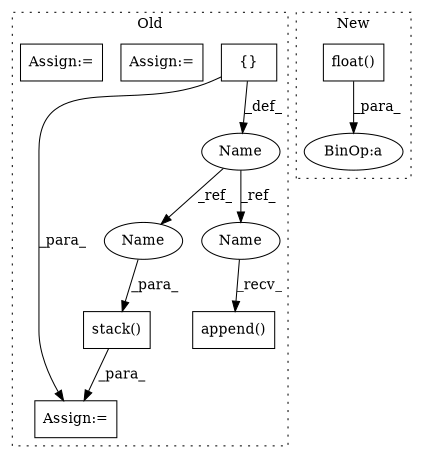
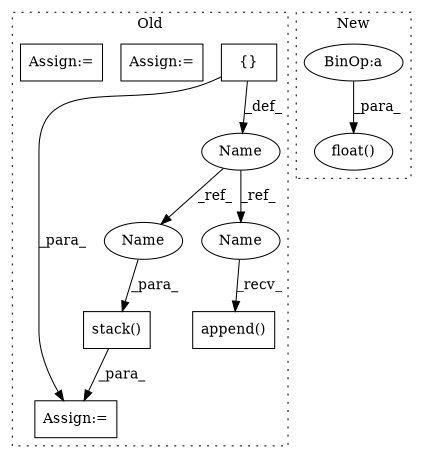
(354, 63) -> (354, 152)
(354, 102) -> (354, 102)
